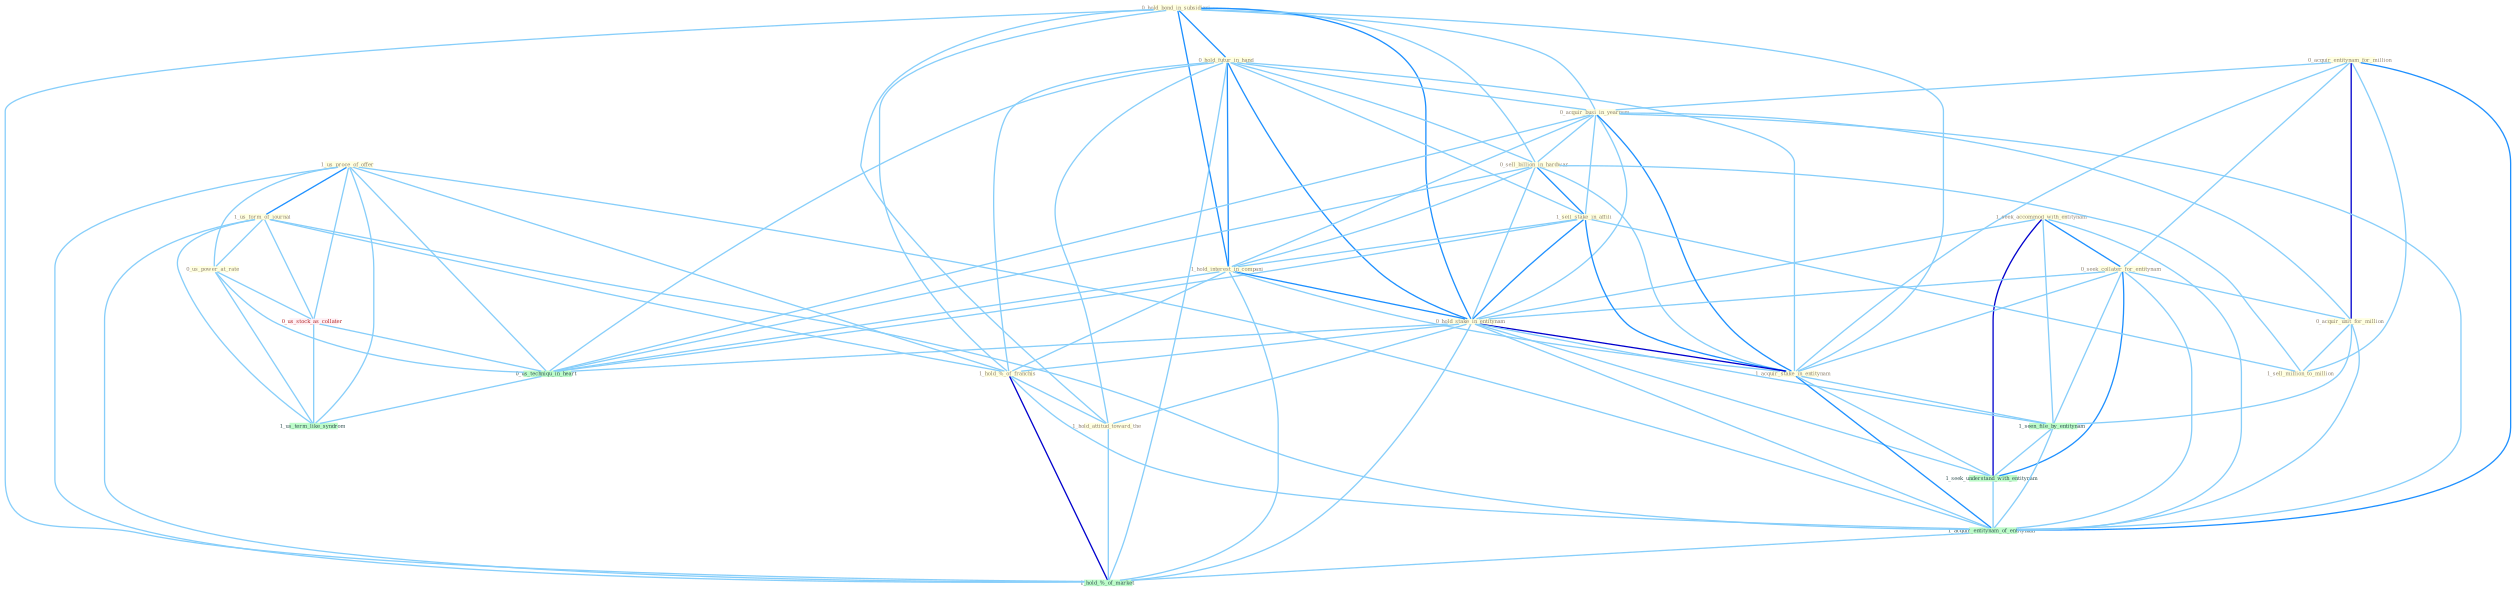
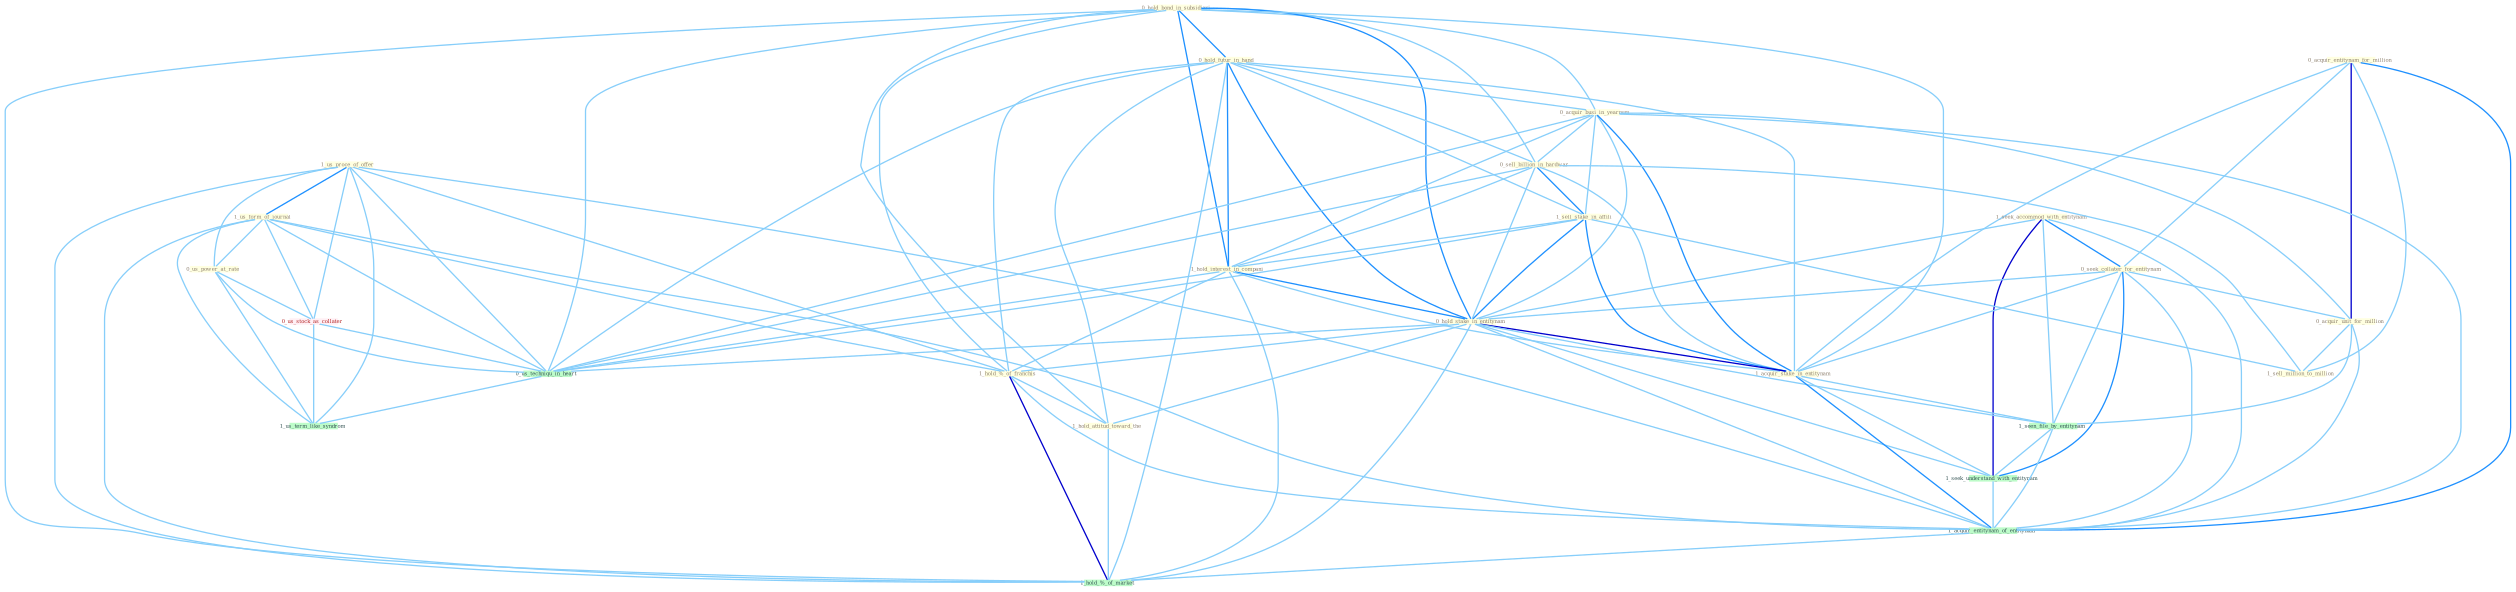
none -> (733, 56)
(1973, 86) -> none
none -> (405, 297)
